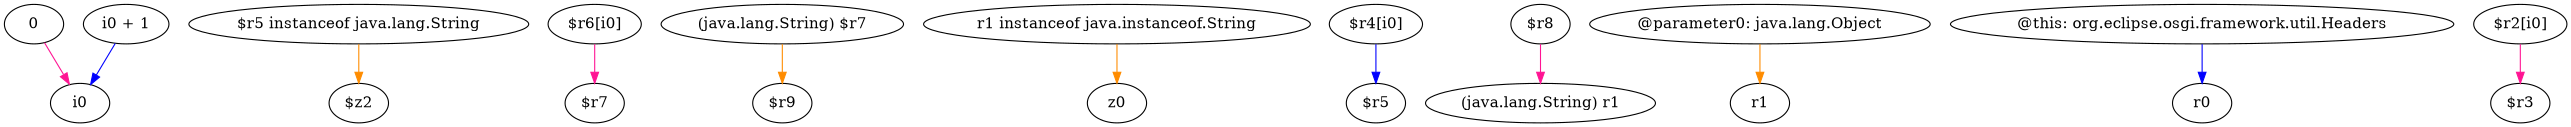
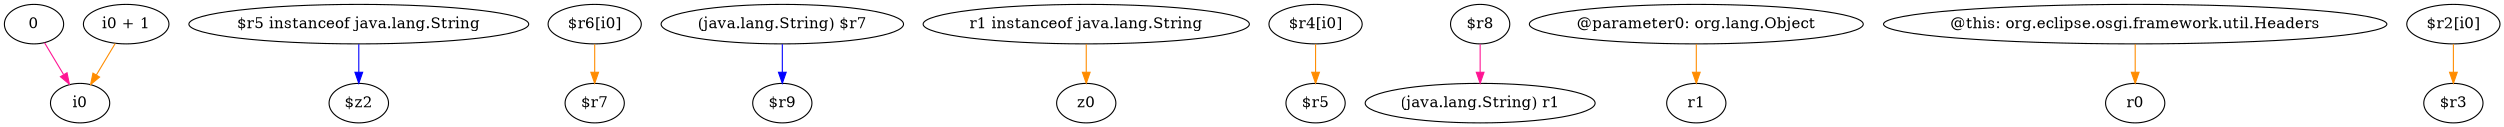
(1117, 24) -> (1086, 24)
(1760, 24) -> (1696, 24)
(359, 58) -> (359, 58)
(595, 58) -> (595, 58)
(782, 58) -> (782, 58)
(1376, 58) -> (1316, 58)
(2202, 58) -> (2135, 58)
(2520, 58) -> (2453, 58)
(106, 59) -> (106, 59)
